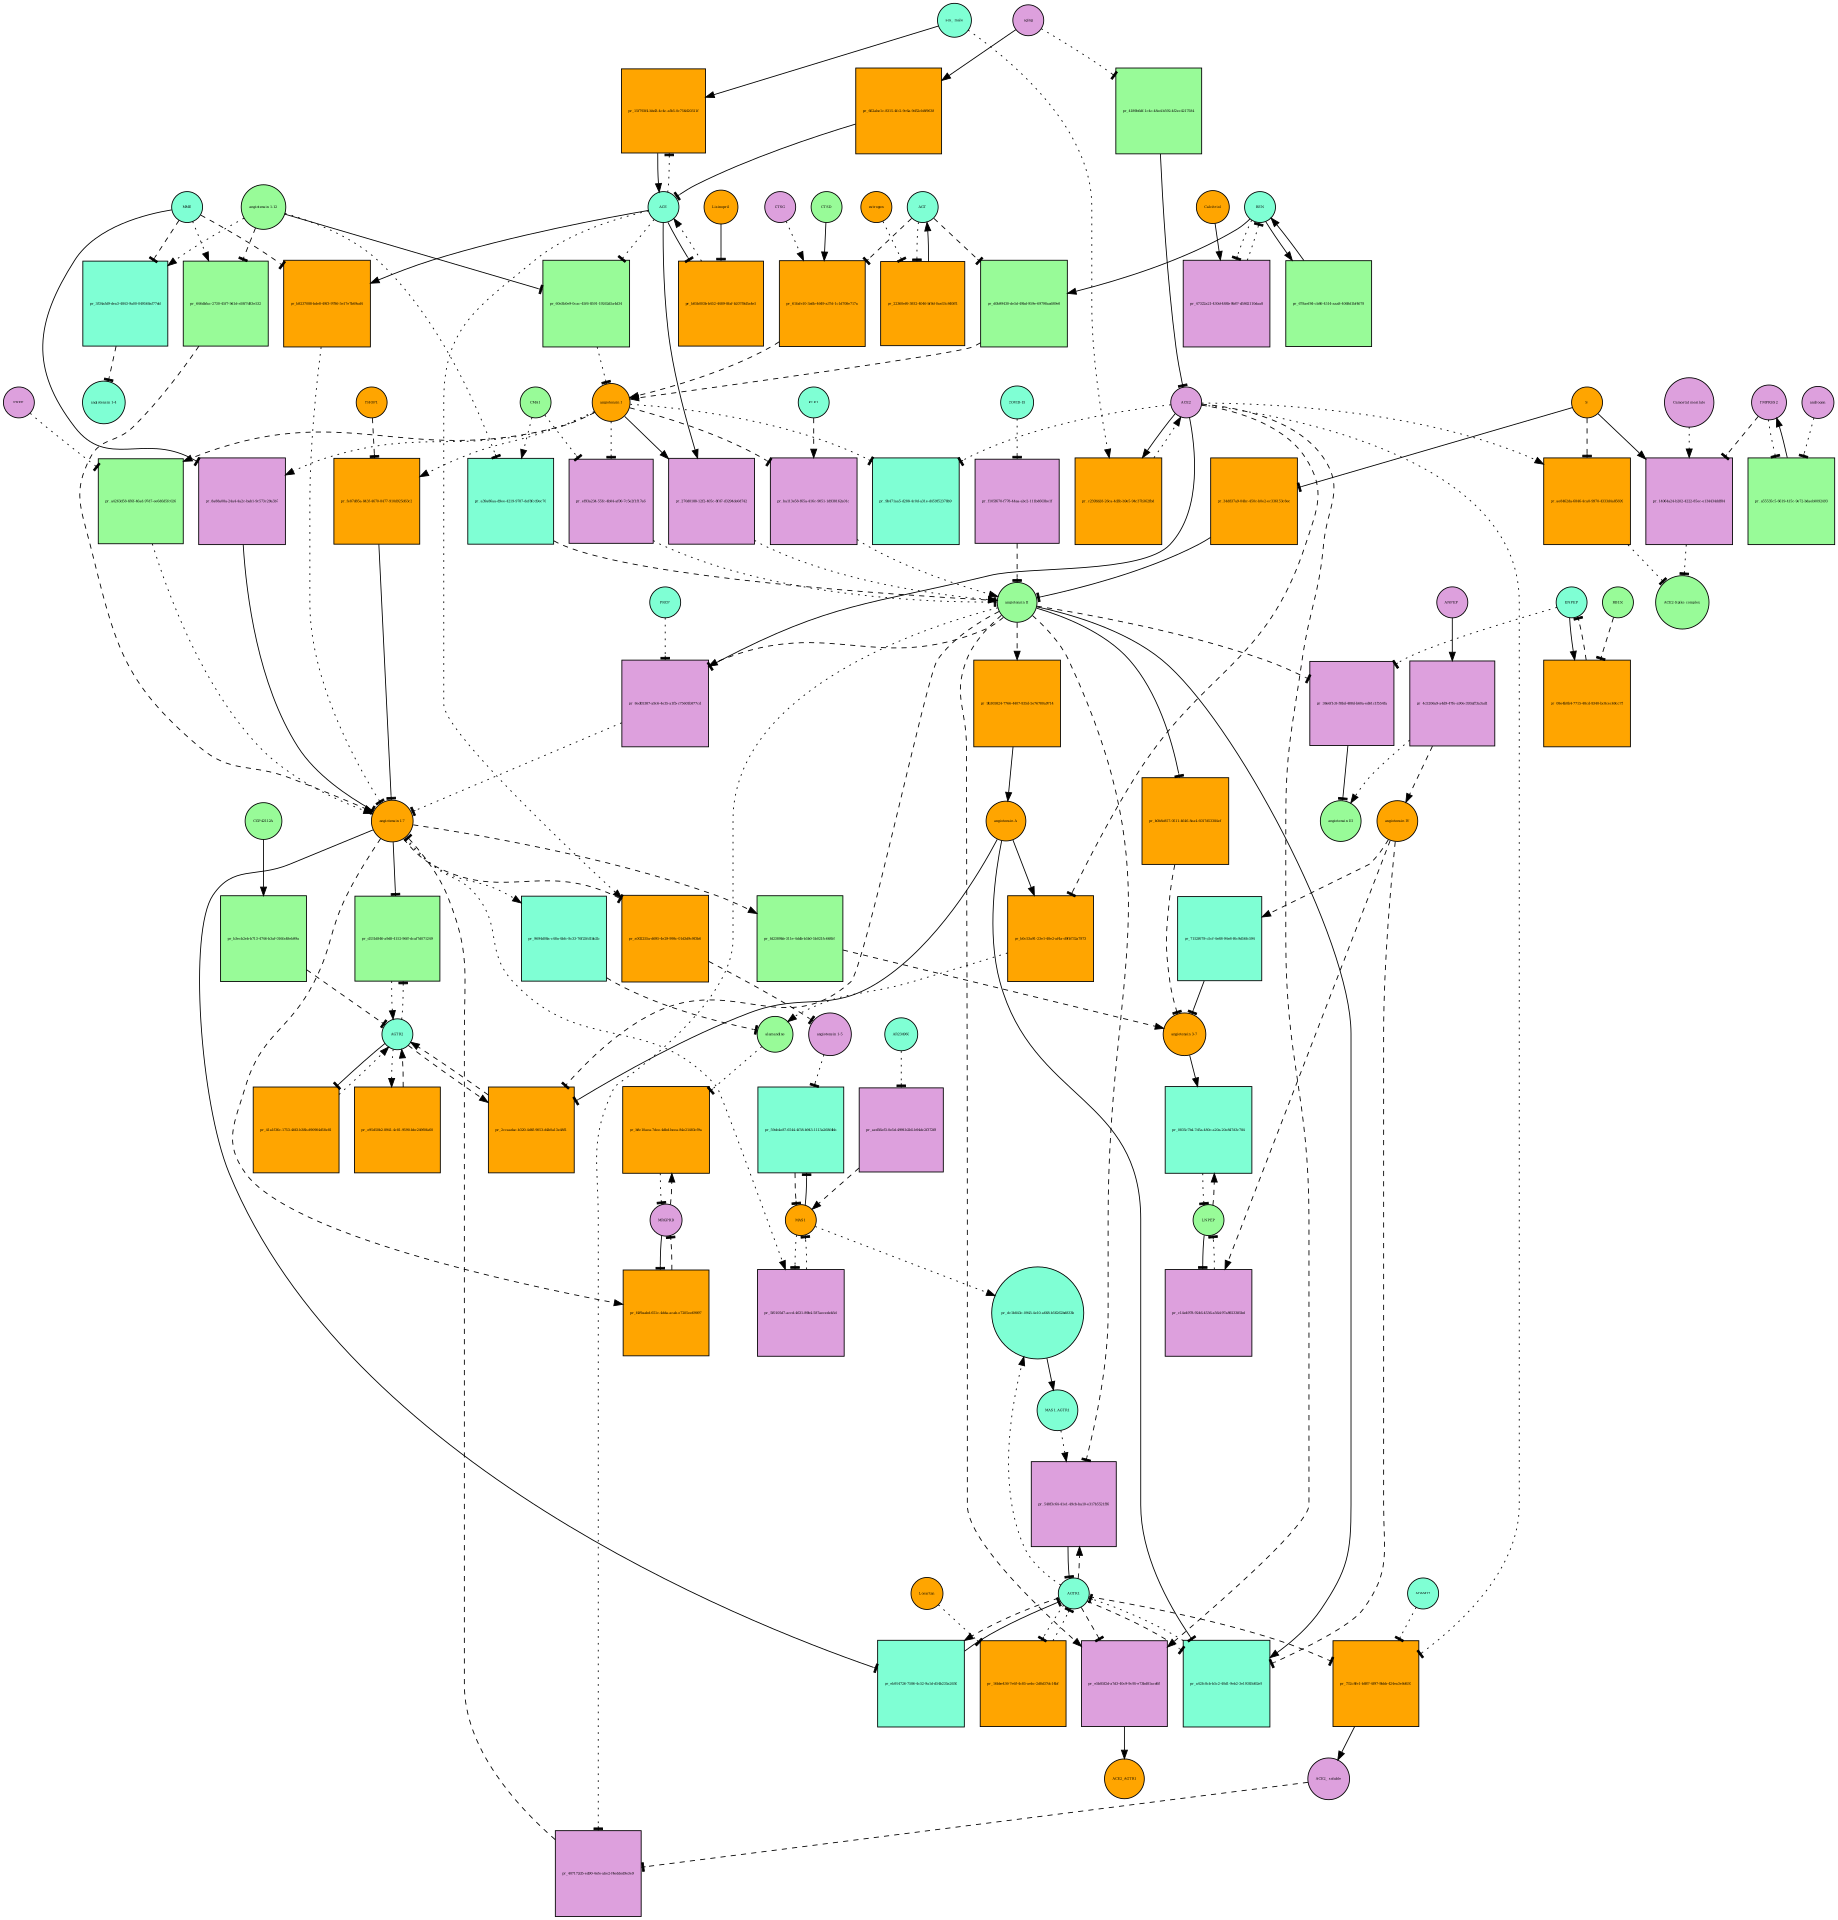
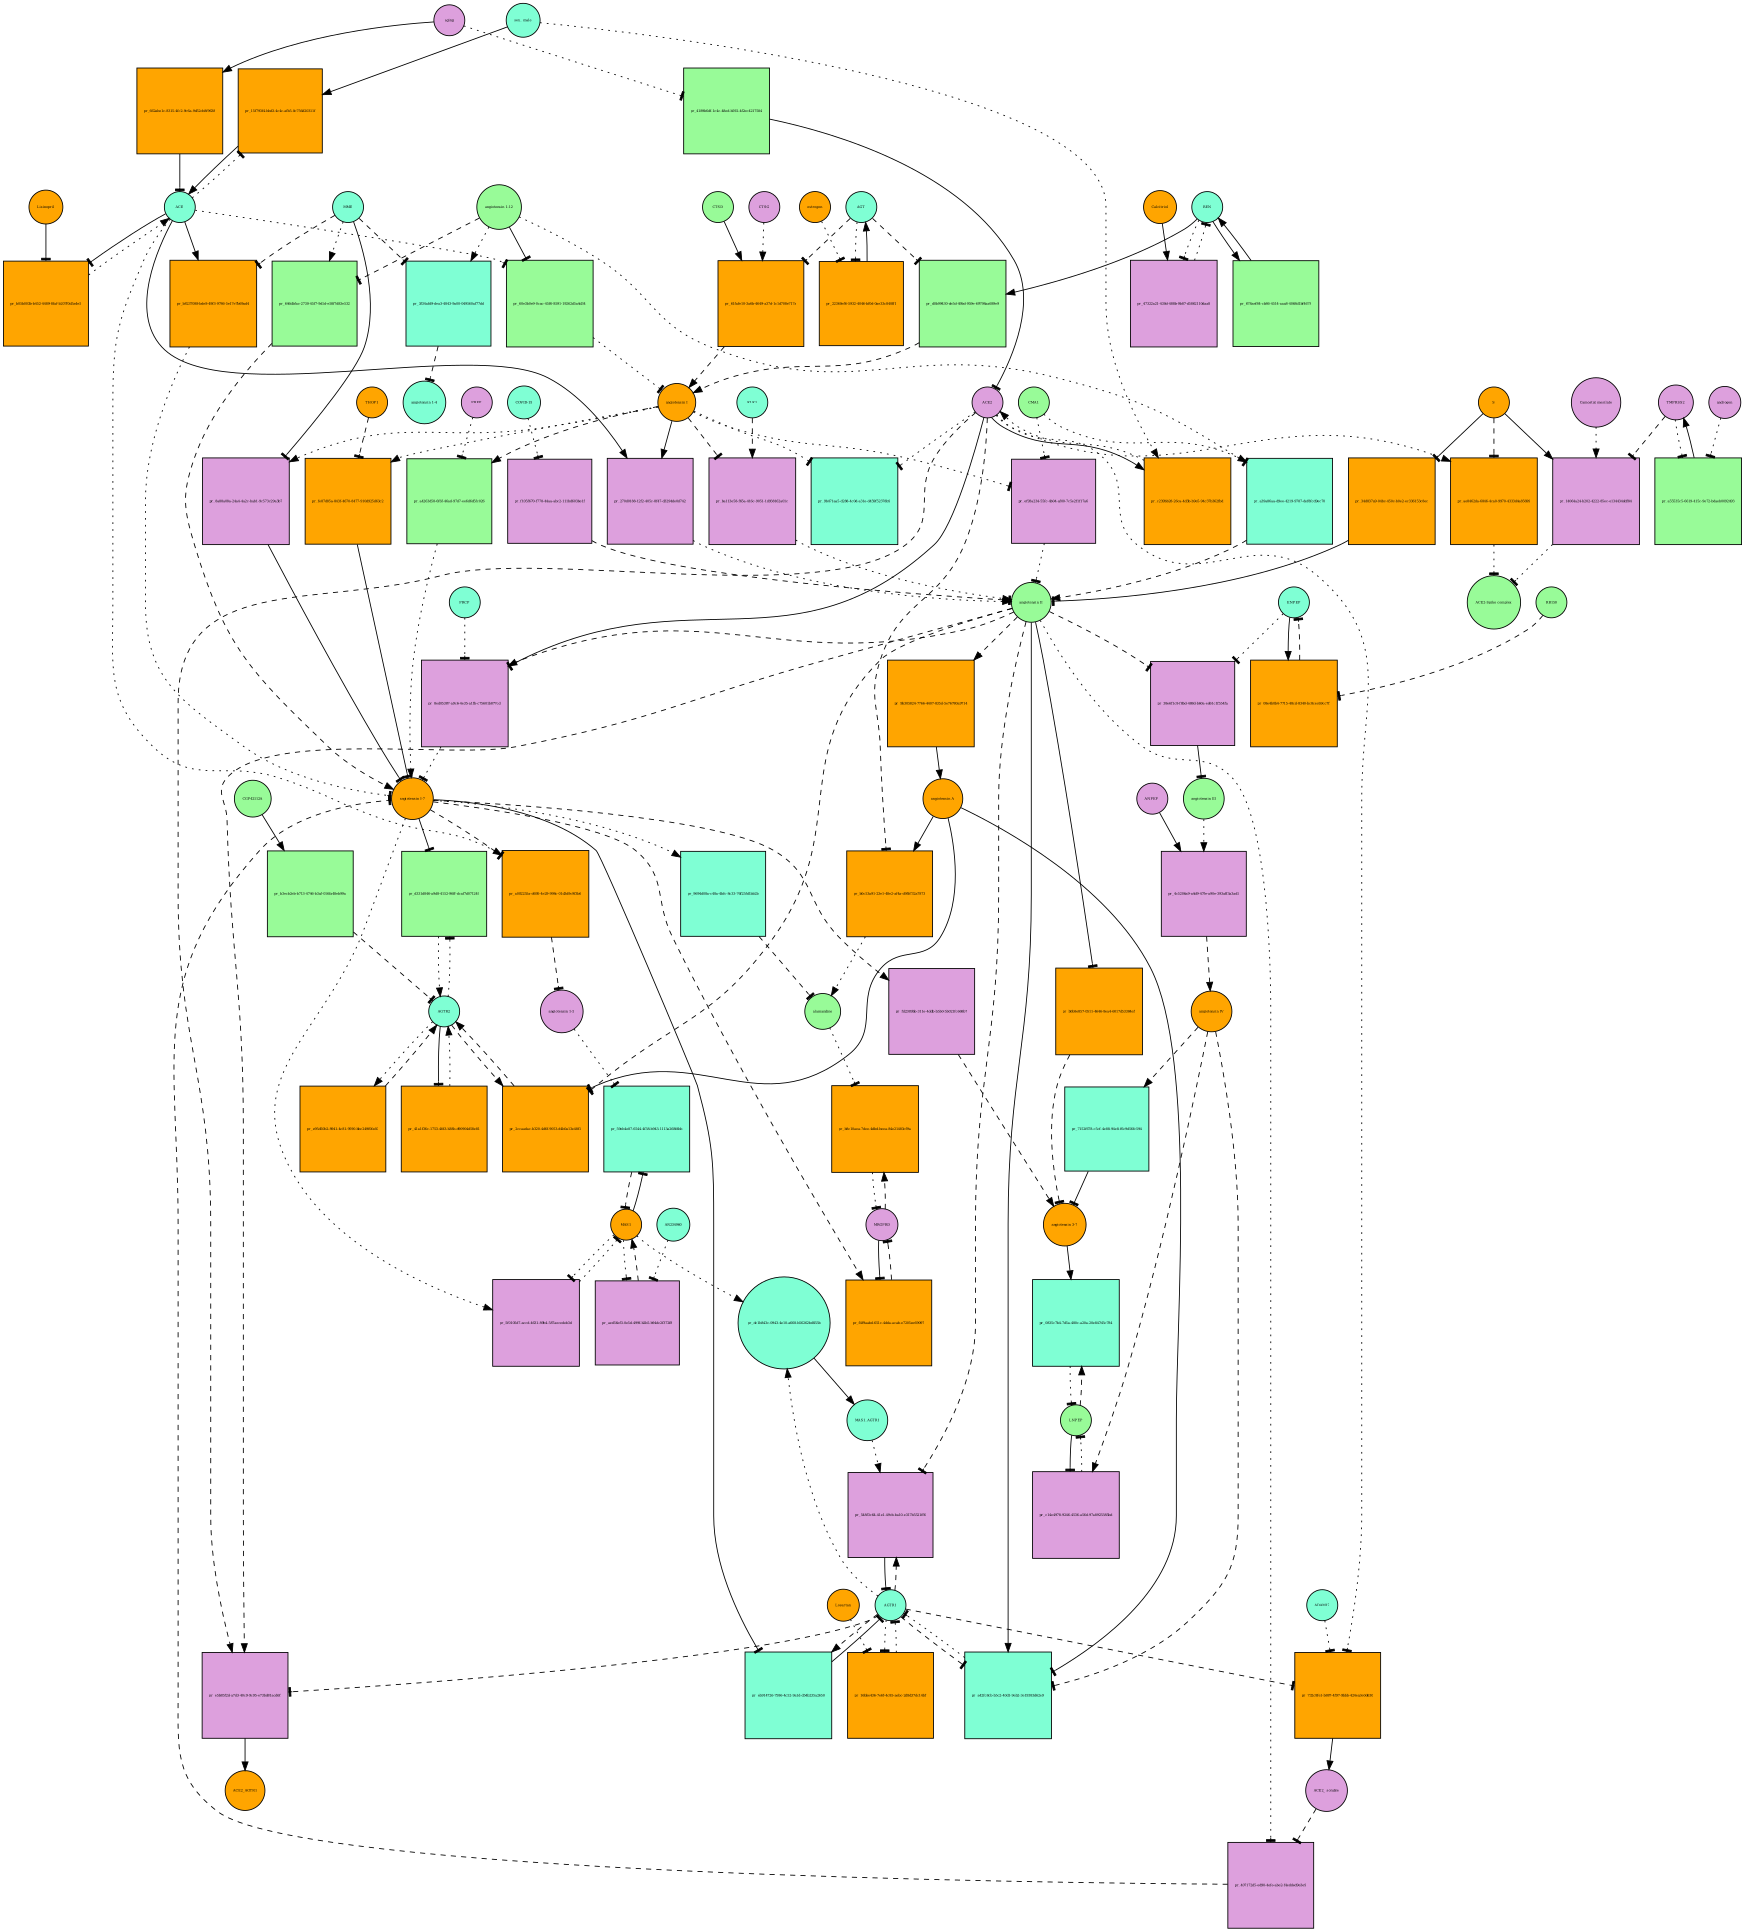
(1381, 766) -> (1204, 831)
(800, 939) -> (932, 1011)
none -> (624, 1258)
